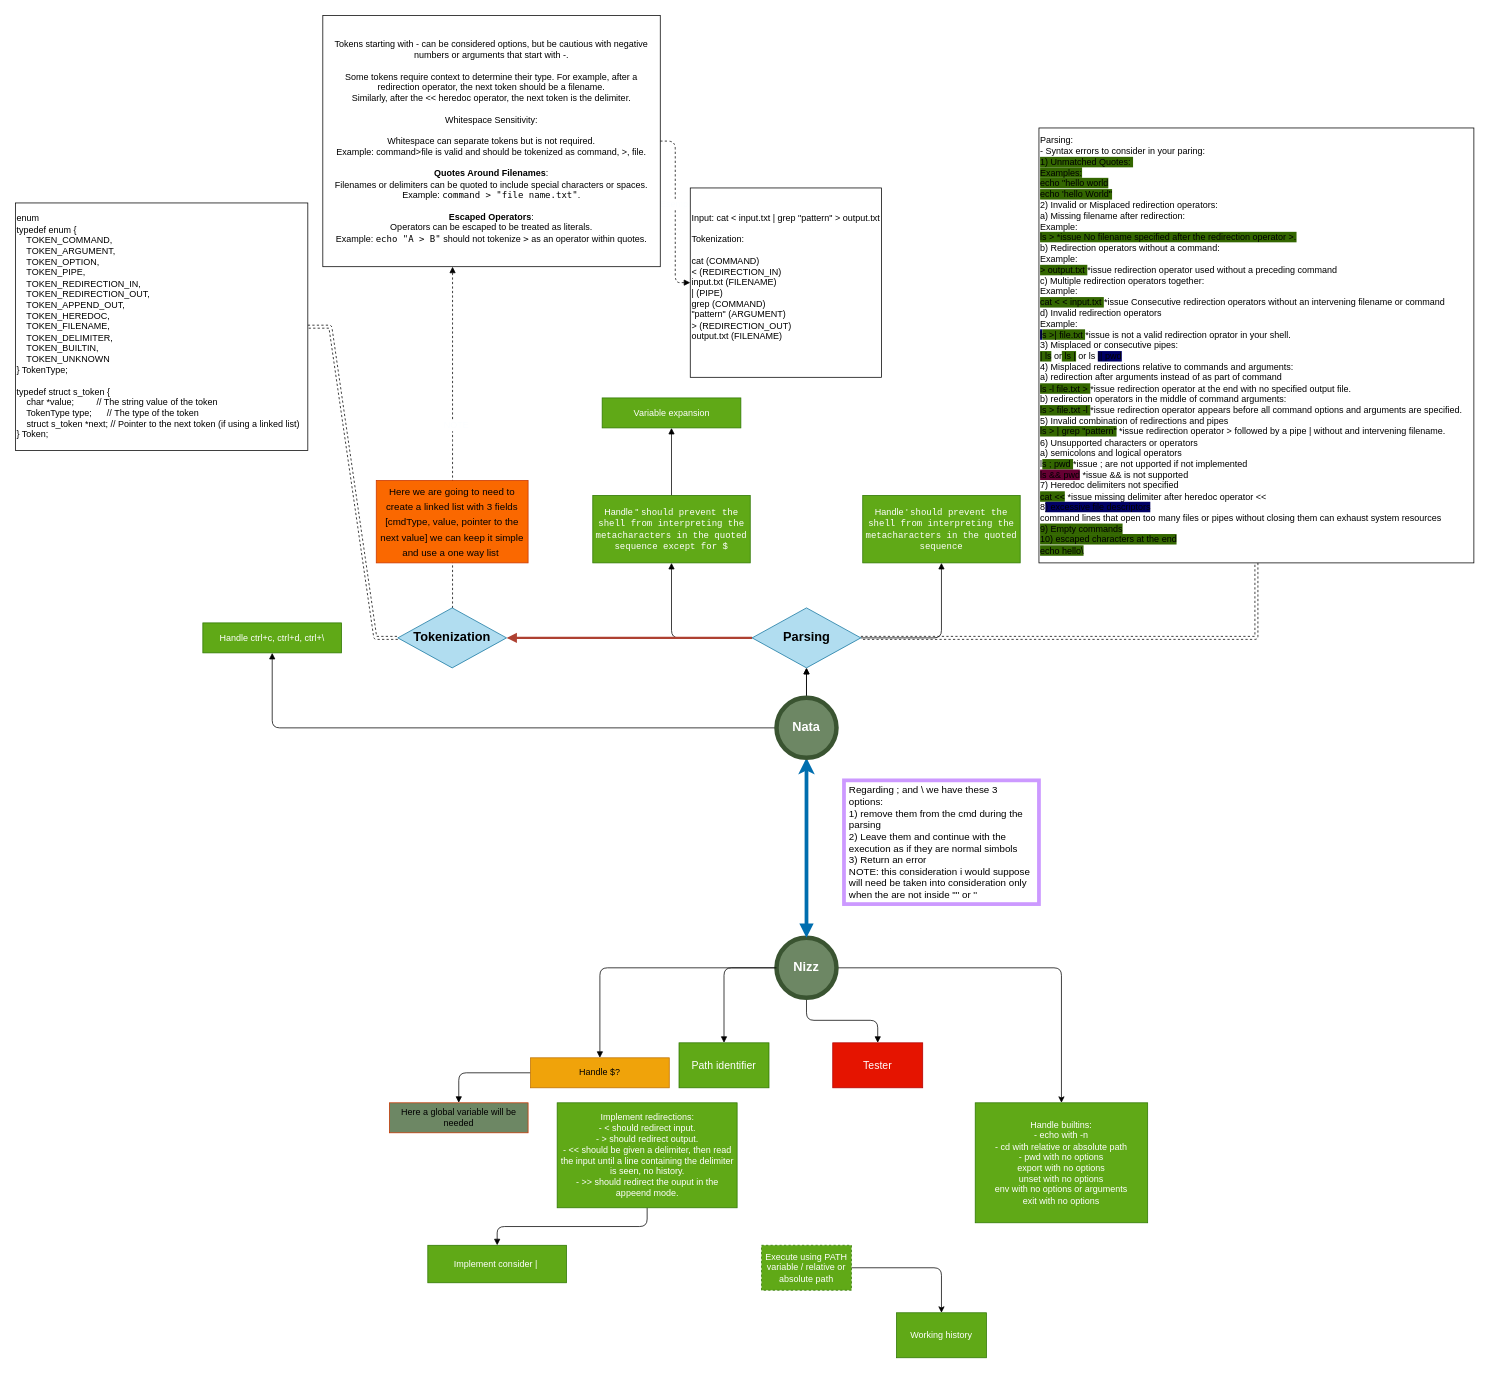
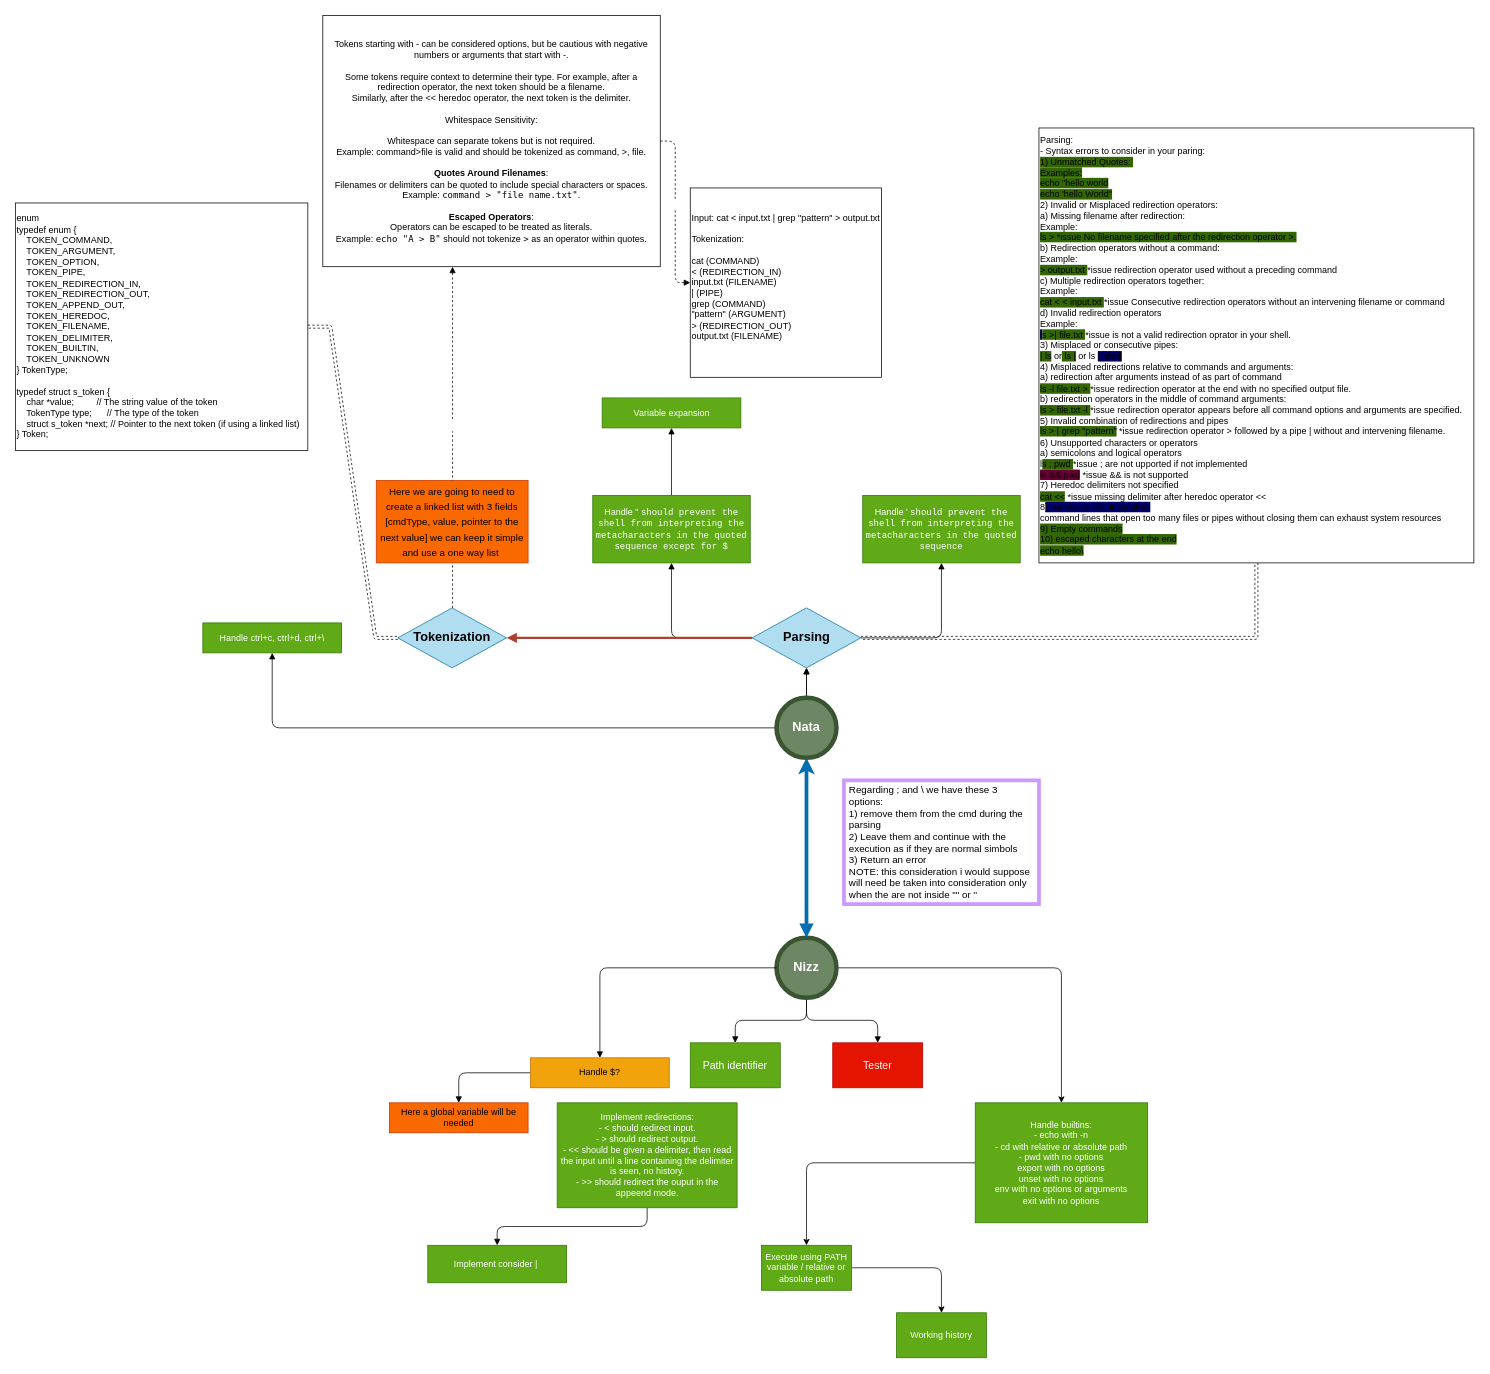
(724, 1065) -> (735, 1065)
(459, 1118) -> (459, 1118)
none -> (855, 1163)
(807, 1268) -> (807, 1268)
